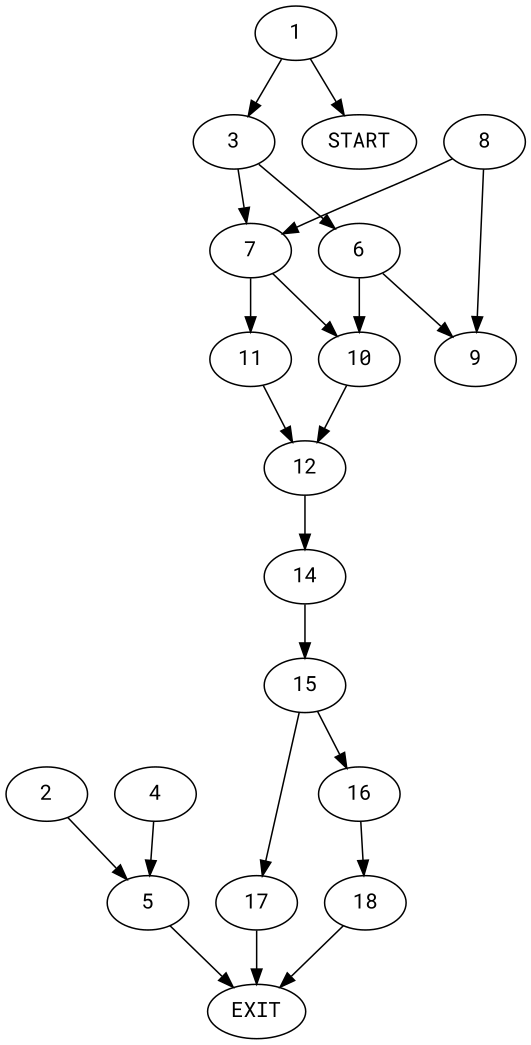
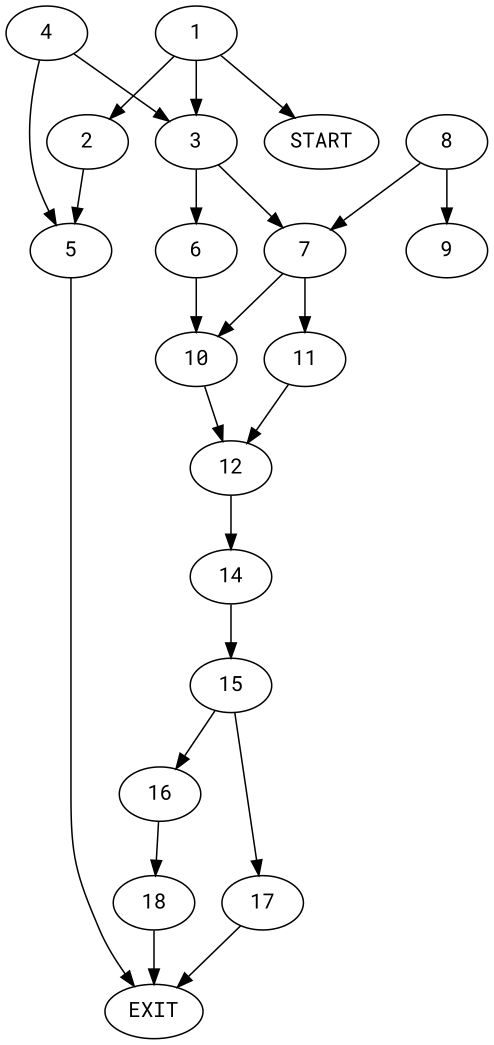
none -> (147, 82)
none -> (115, 83)
(412, 300) -> none
